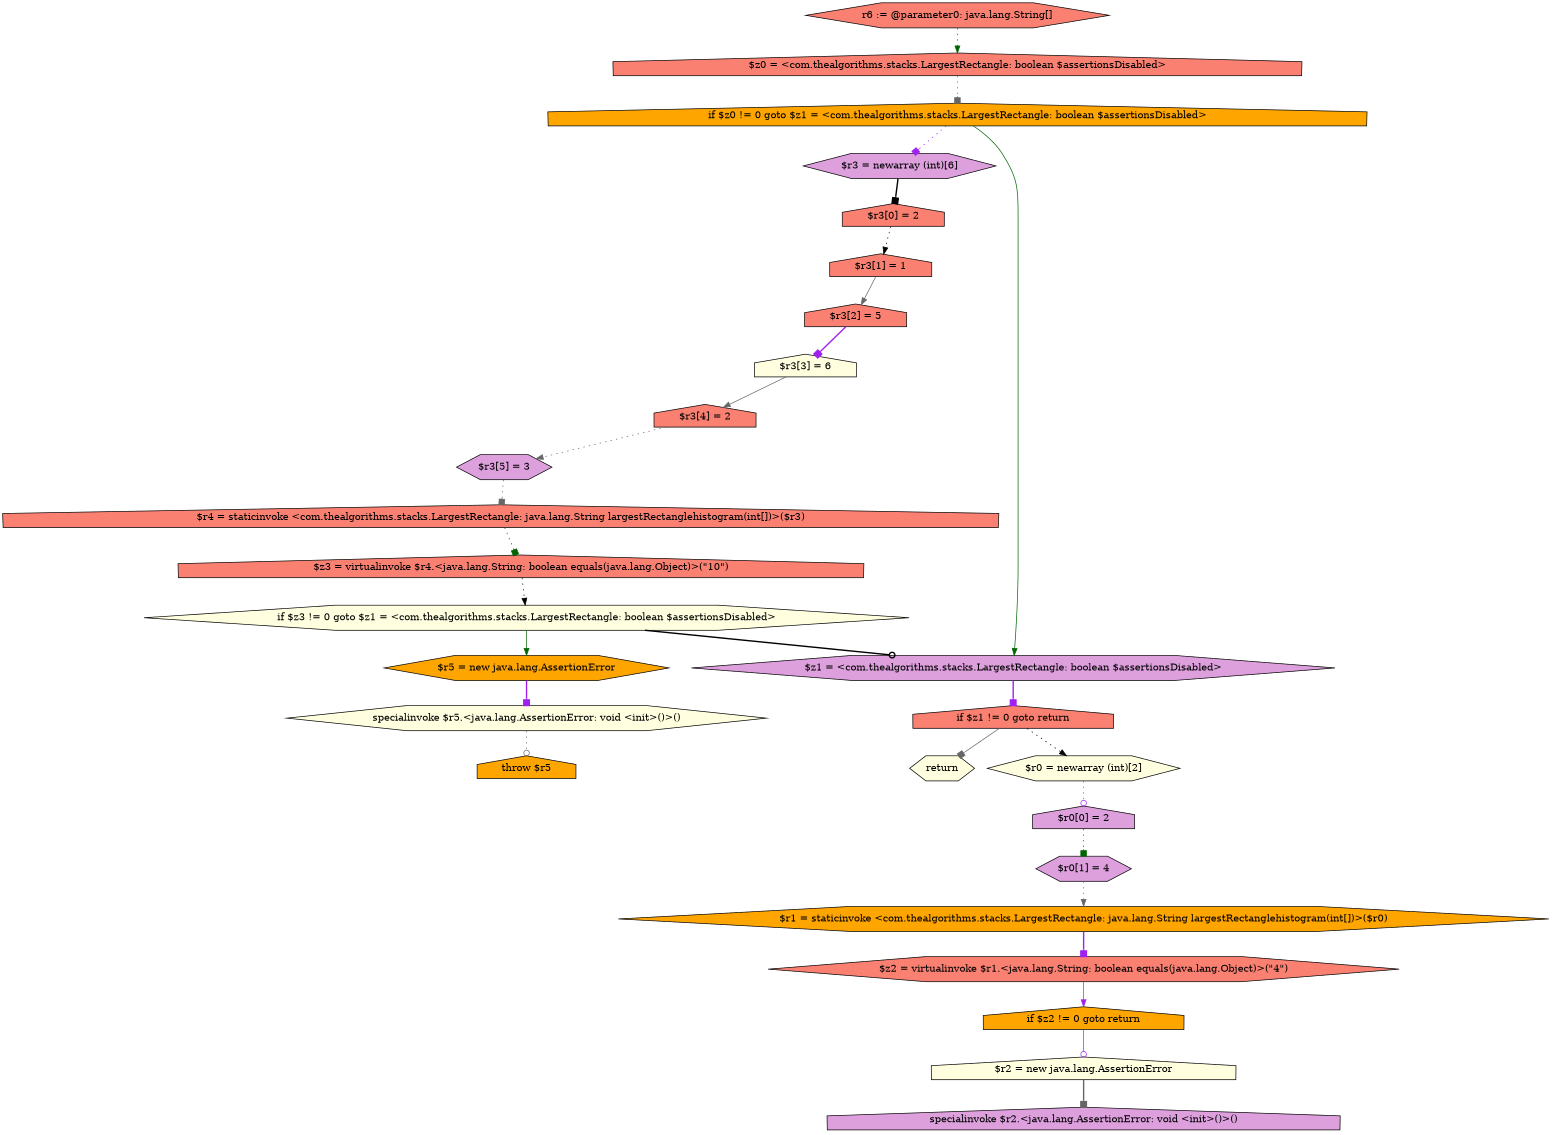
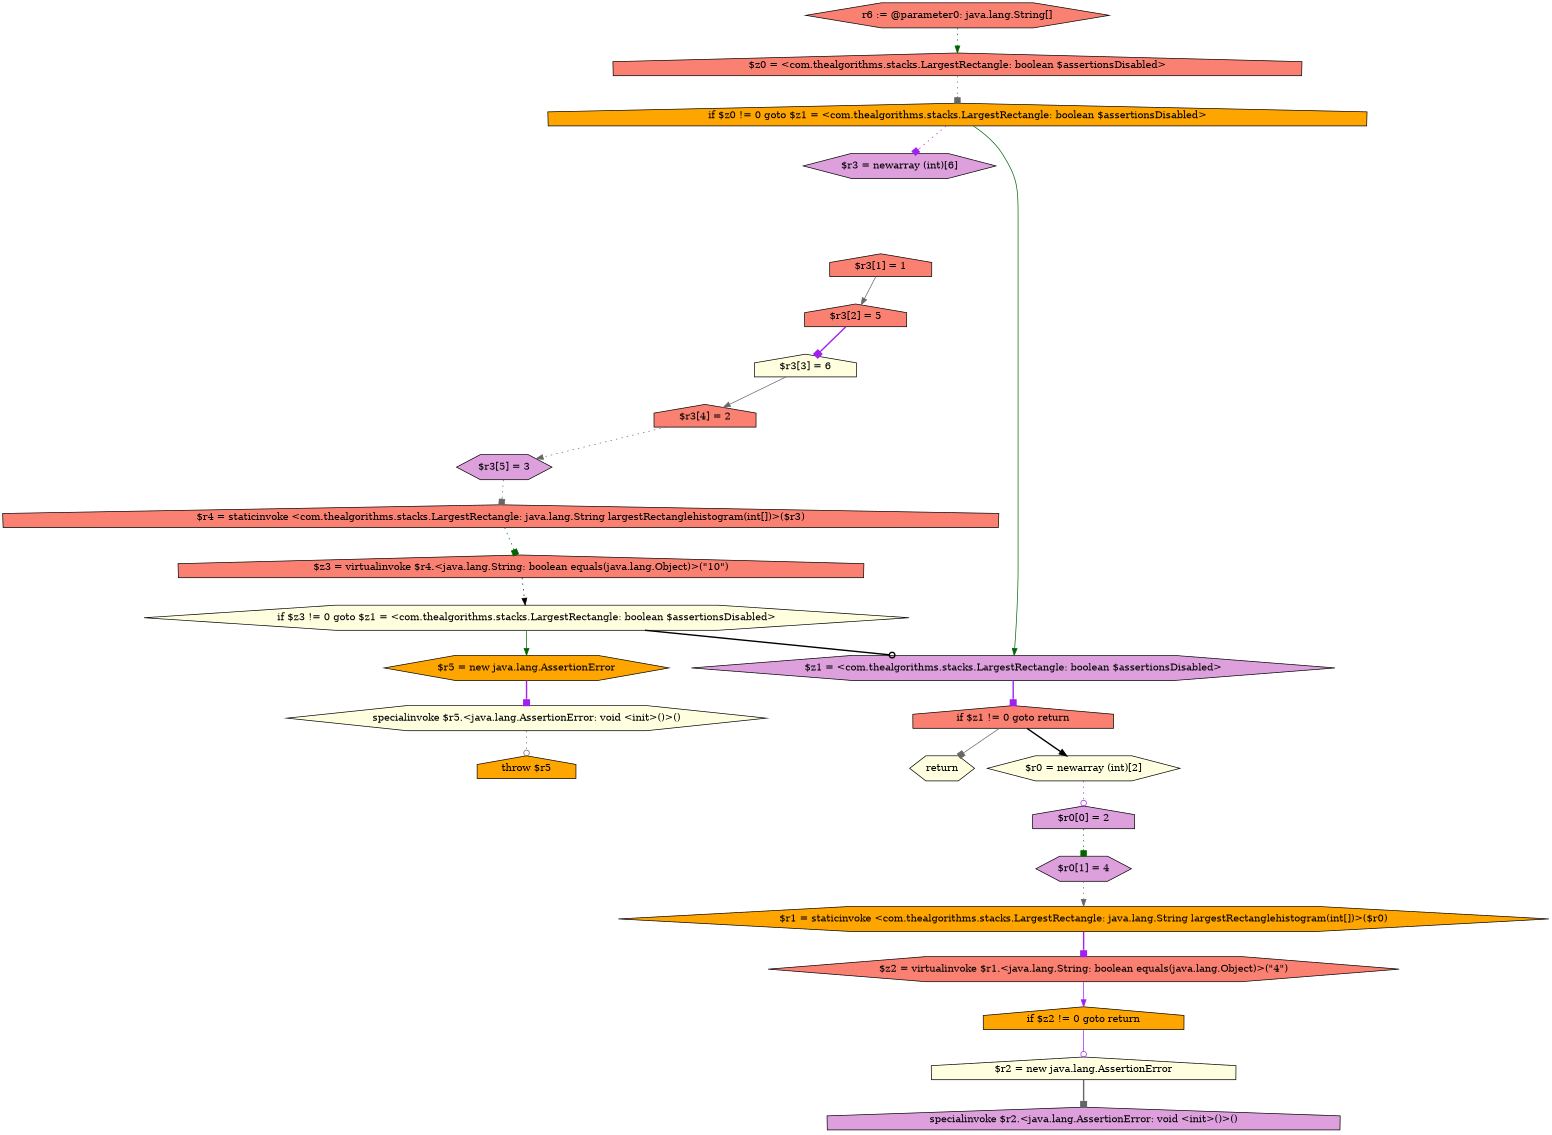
(893, 216) -> none
(1044, 740) -> (1044, 740)
